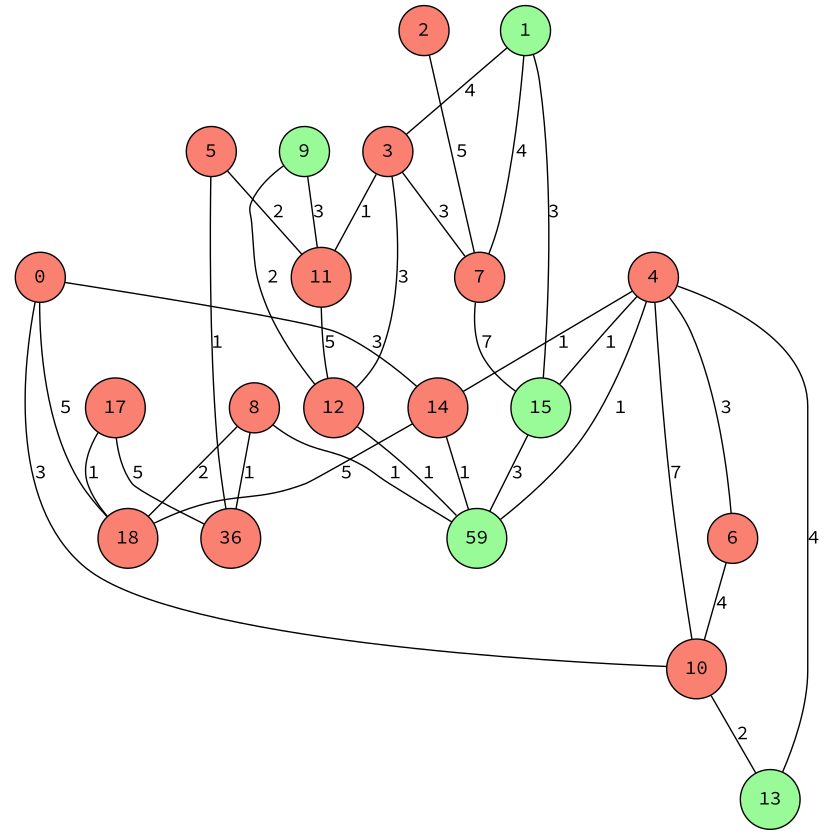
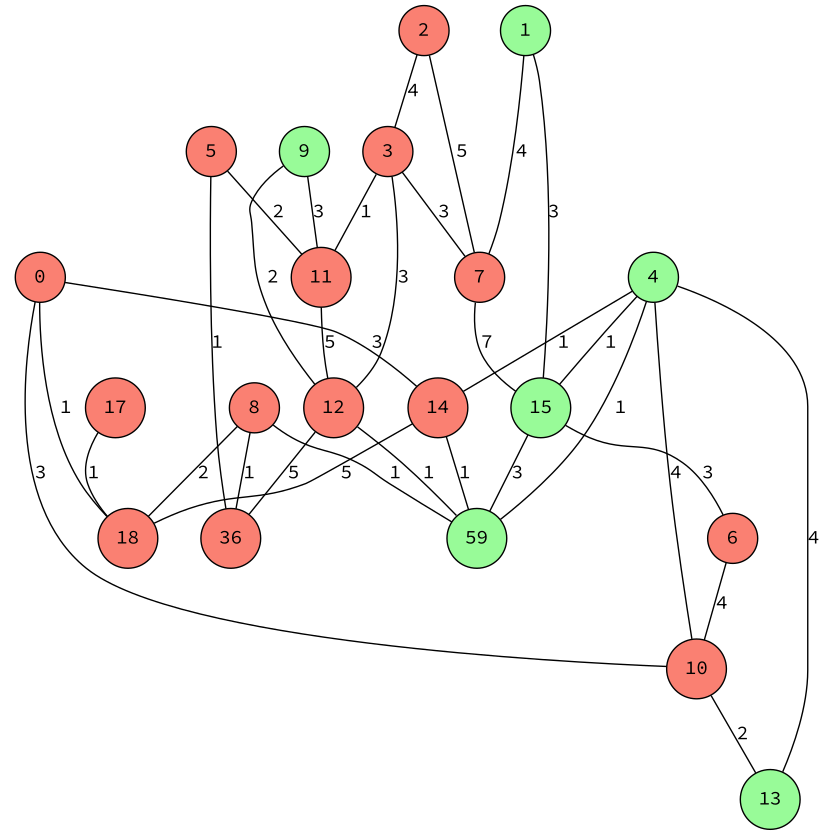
(457, 91) -> (406, 91)
(653, 277) -> (653, 277)
(713, 401) -> (657, 450)
(66, 408) -> (66, 408)
(676, 473) -> (676, 473)
(146, 493) -> (282, 473)
